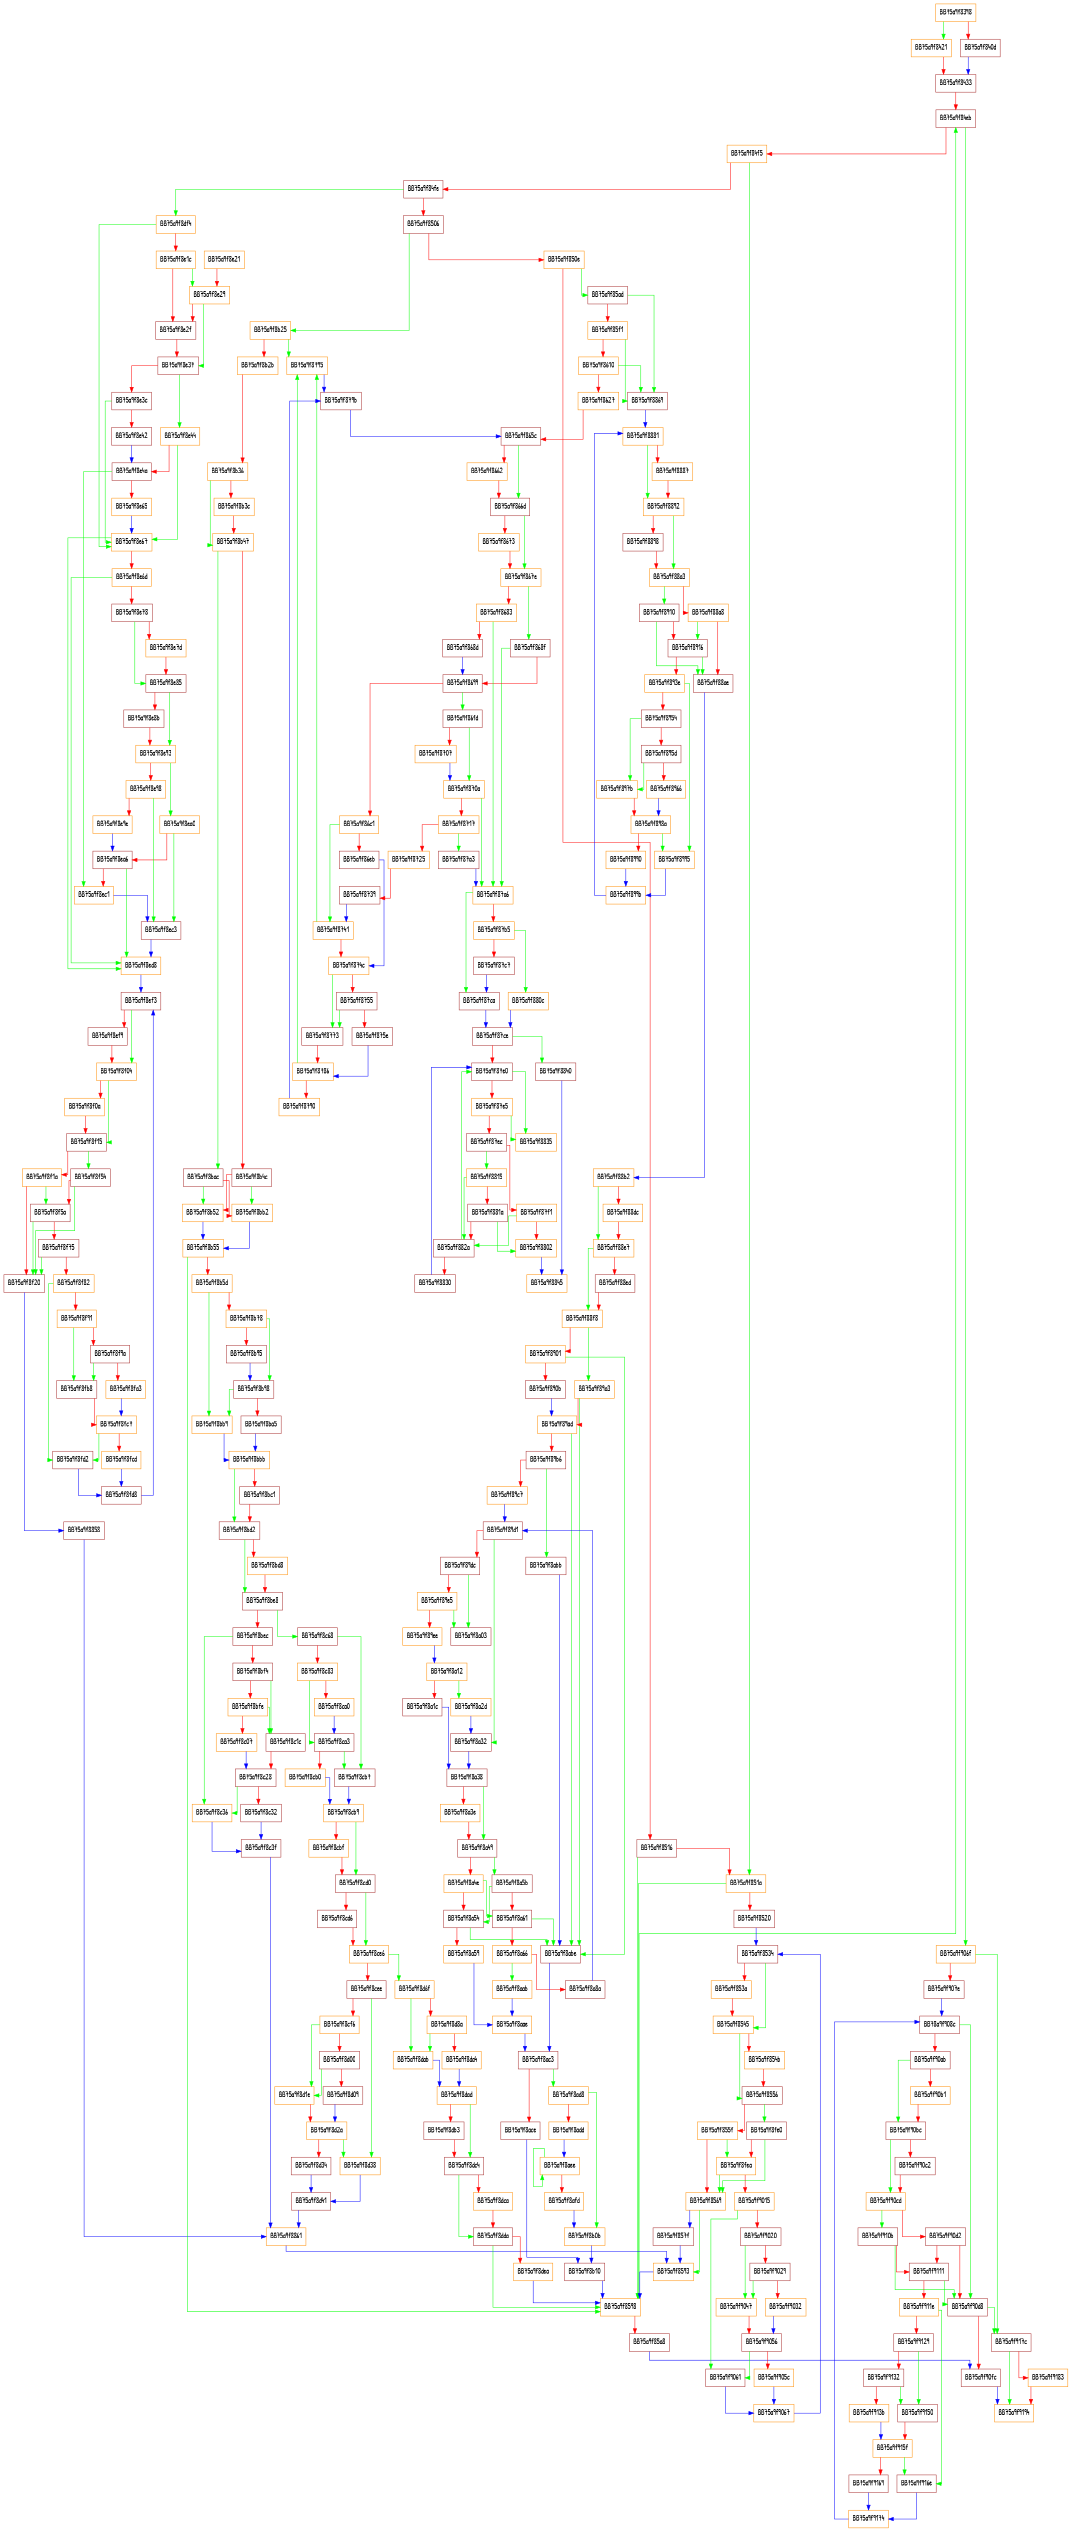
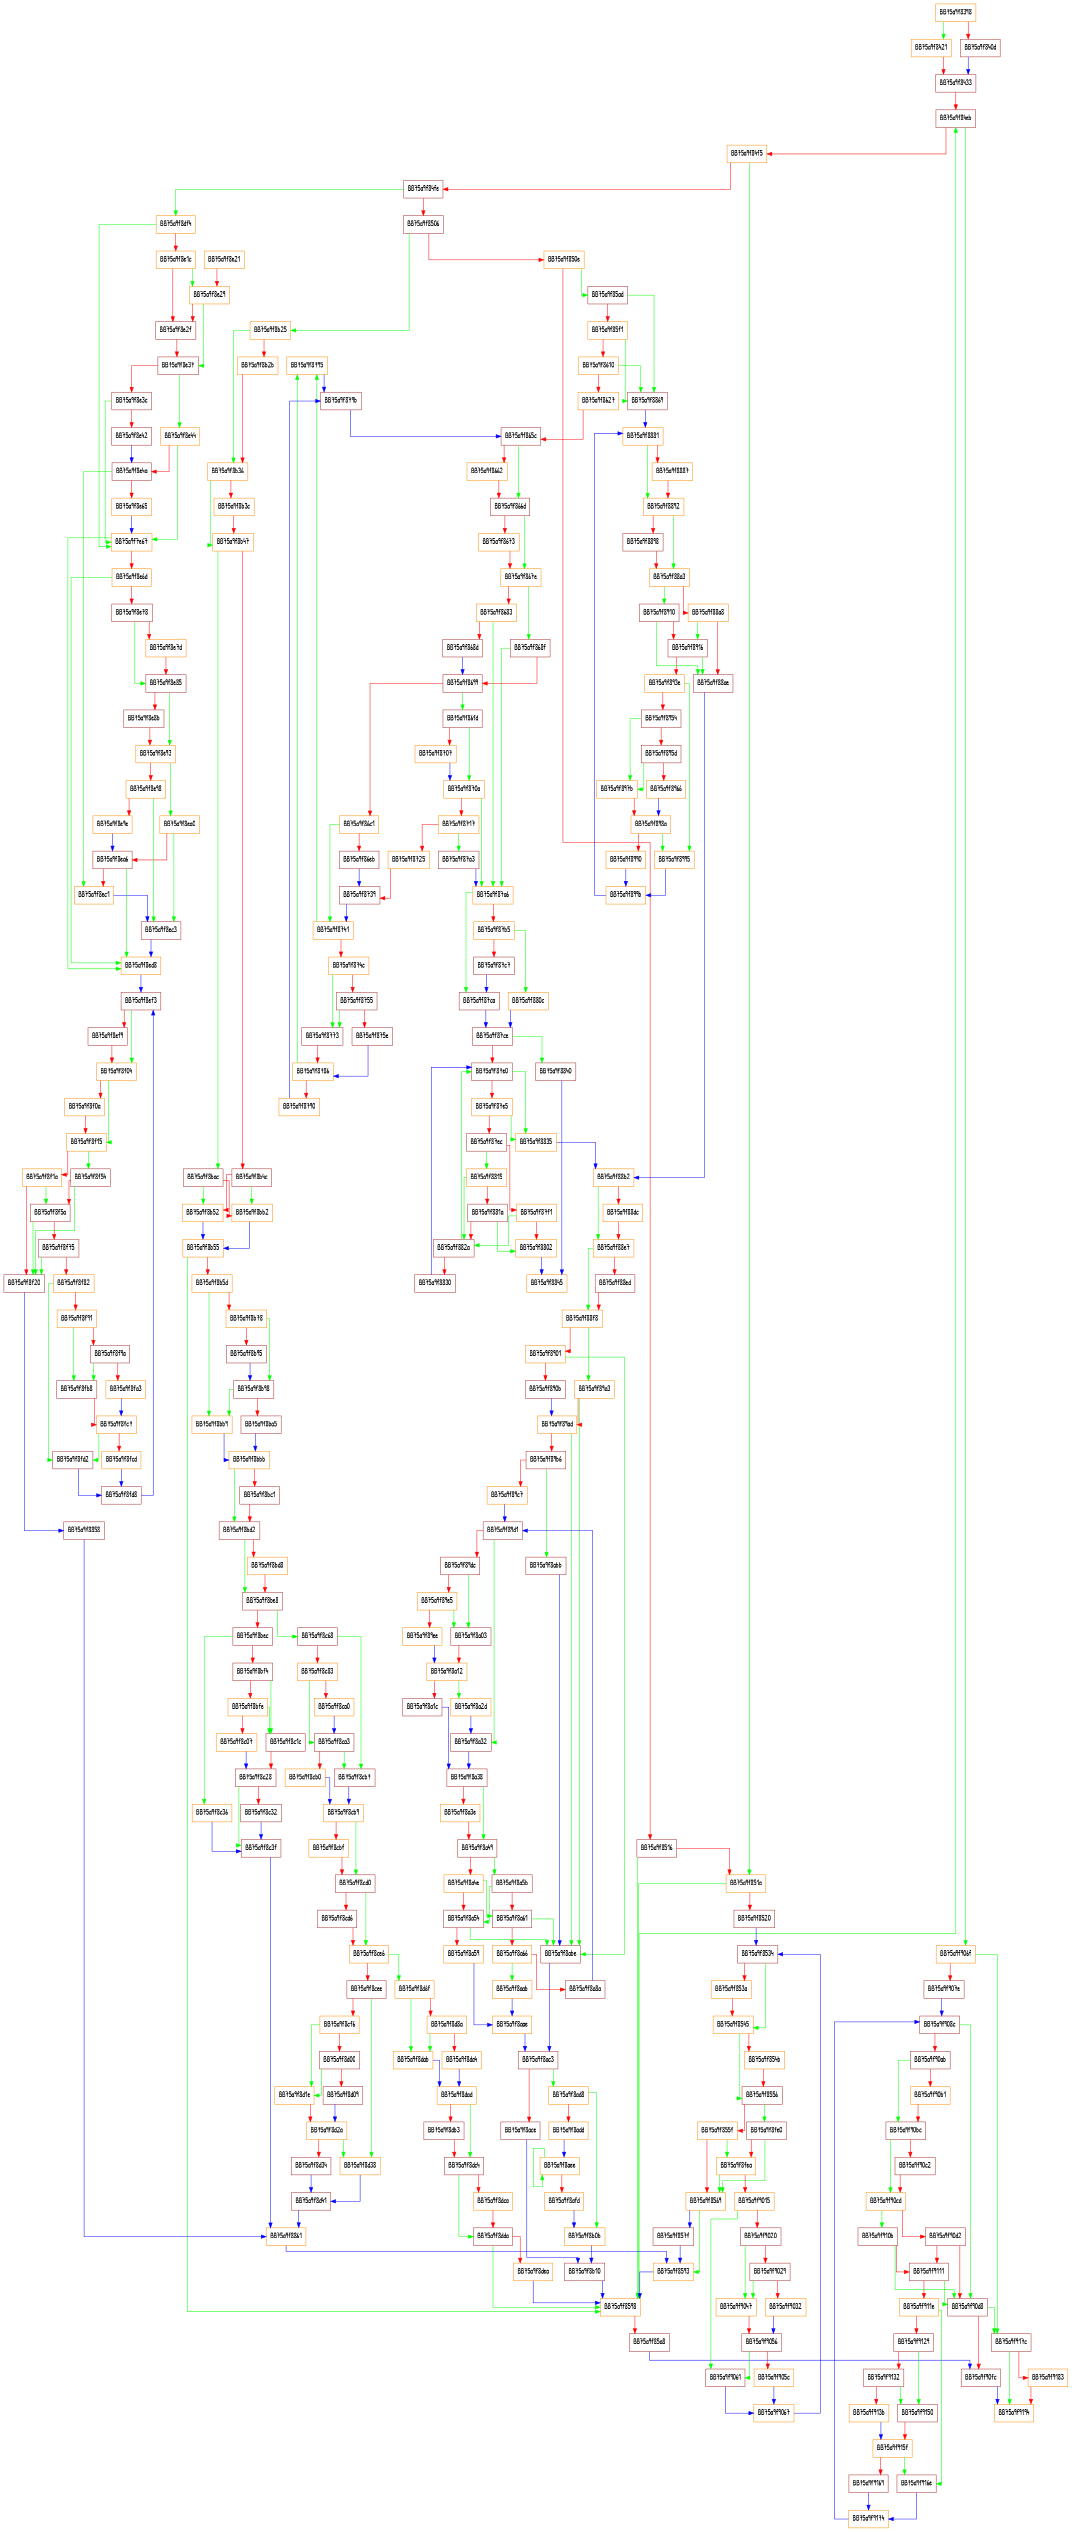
(289, 346) -> (233, 386)
(132, 542) -> (132, 542)
(384, 916) -> (359, 875)
(87, 1142) -> (87, 1142)
none -> (587, 1142)
none -> (459, 1652)
(237, 1800) -> (239, 1816)
(940, 2025) -> (940, 2025)
